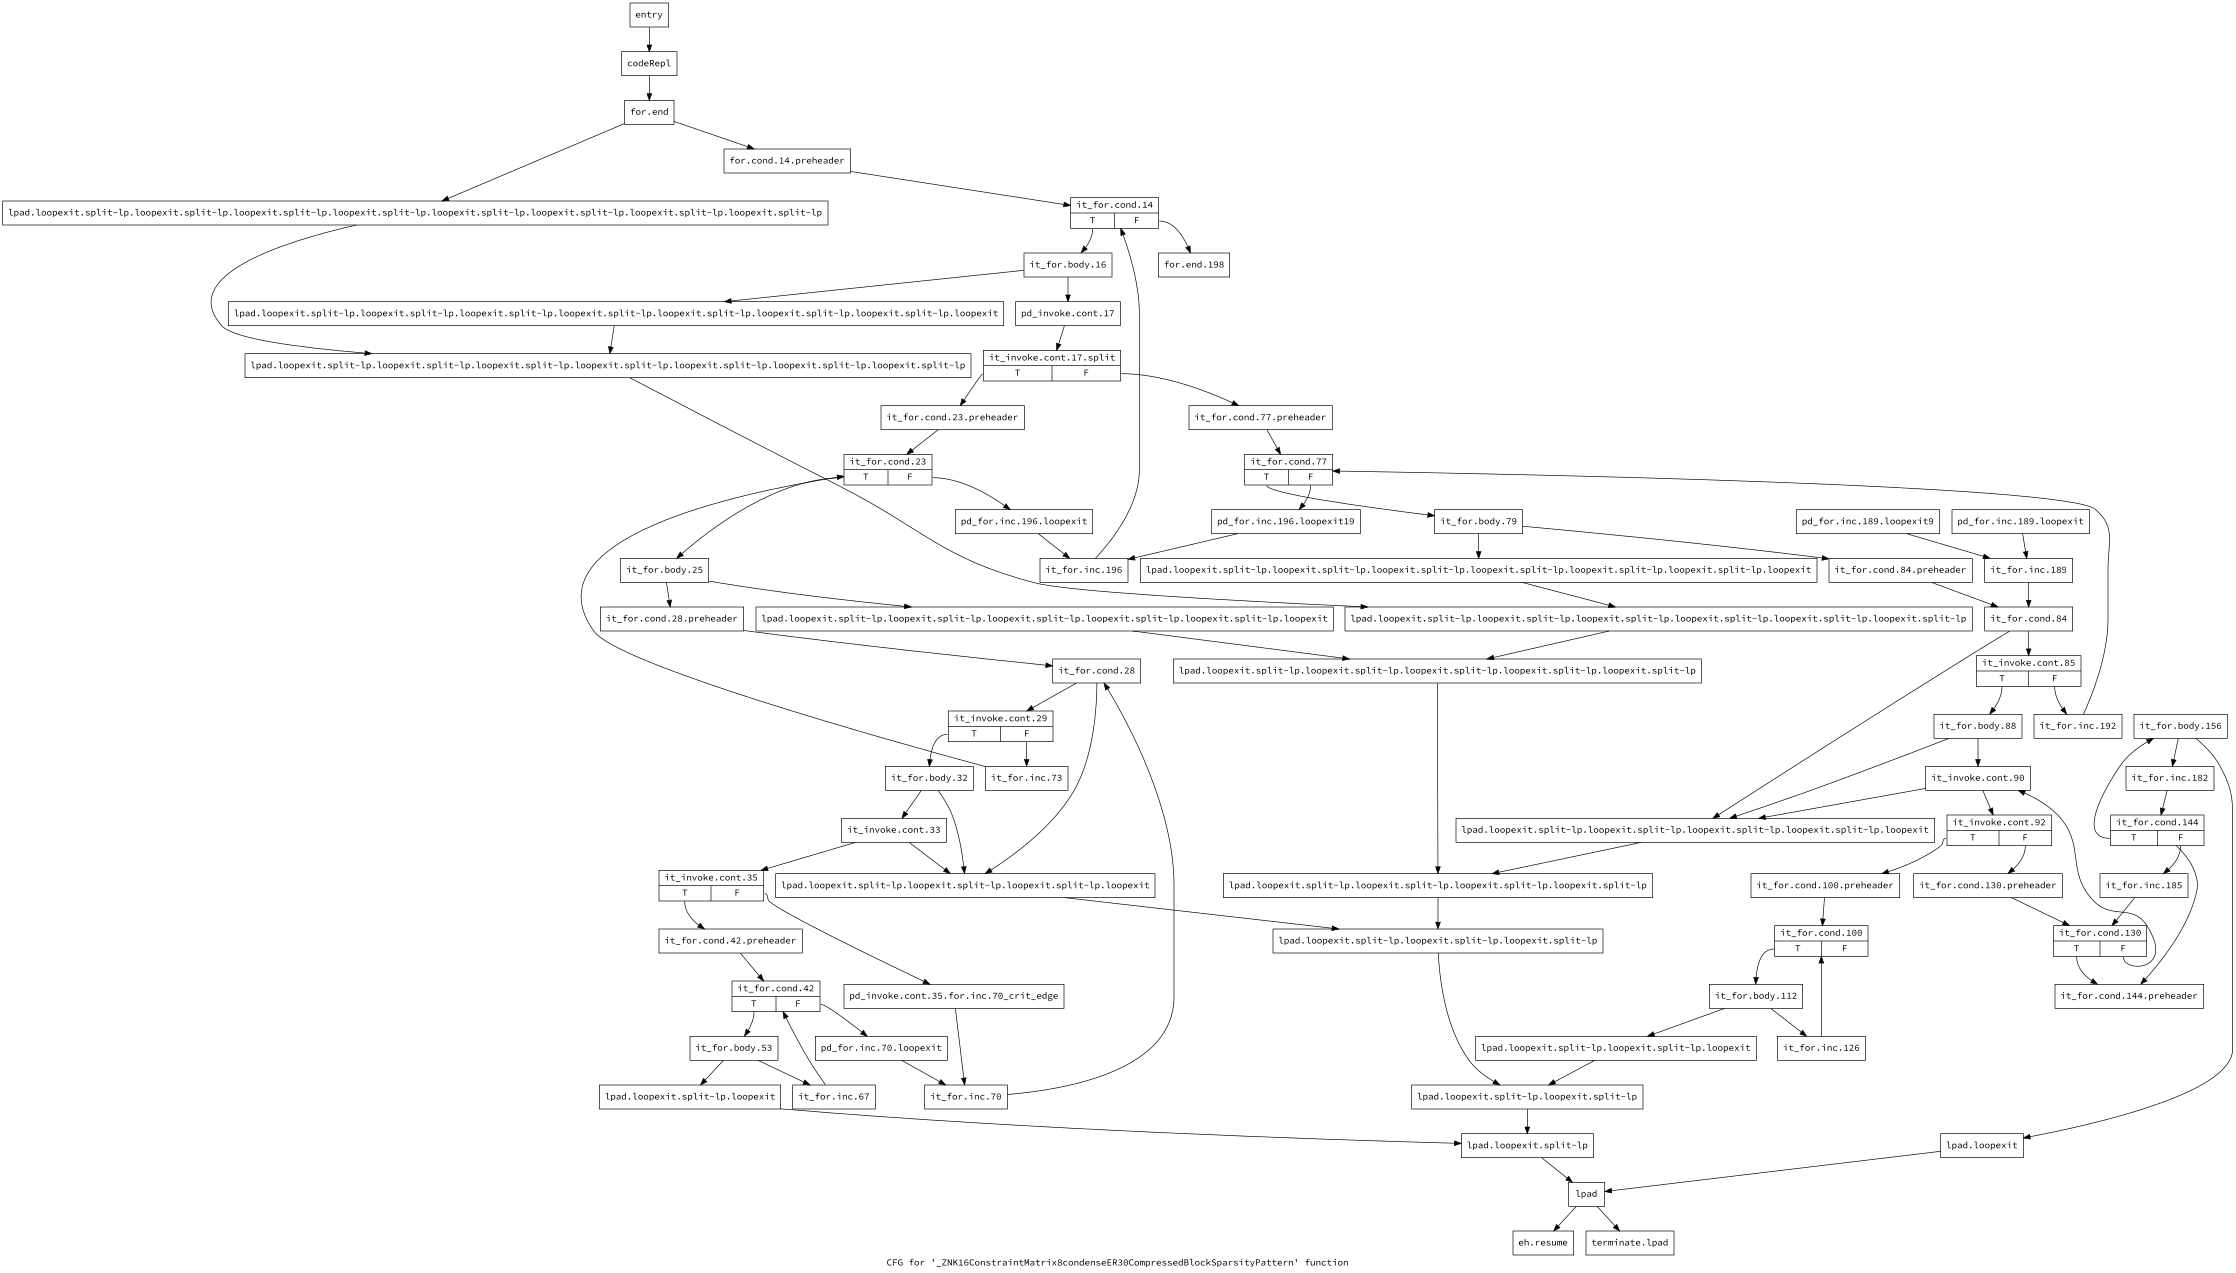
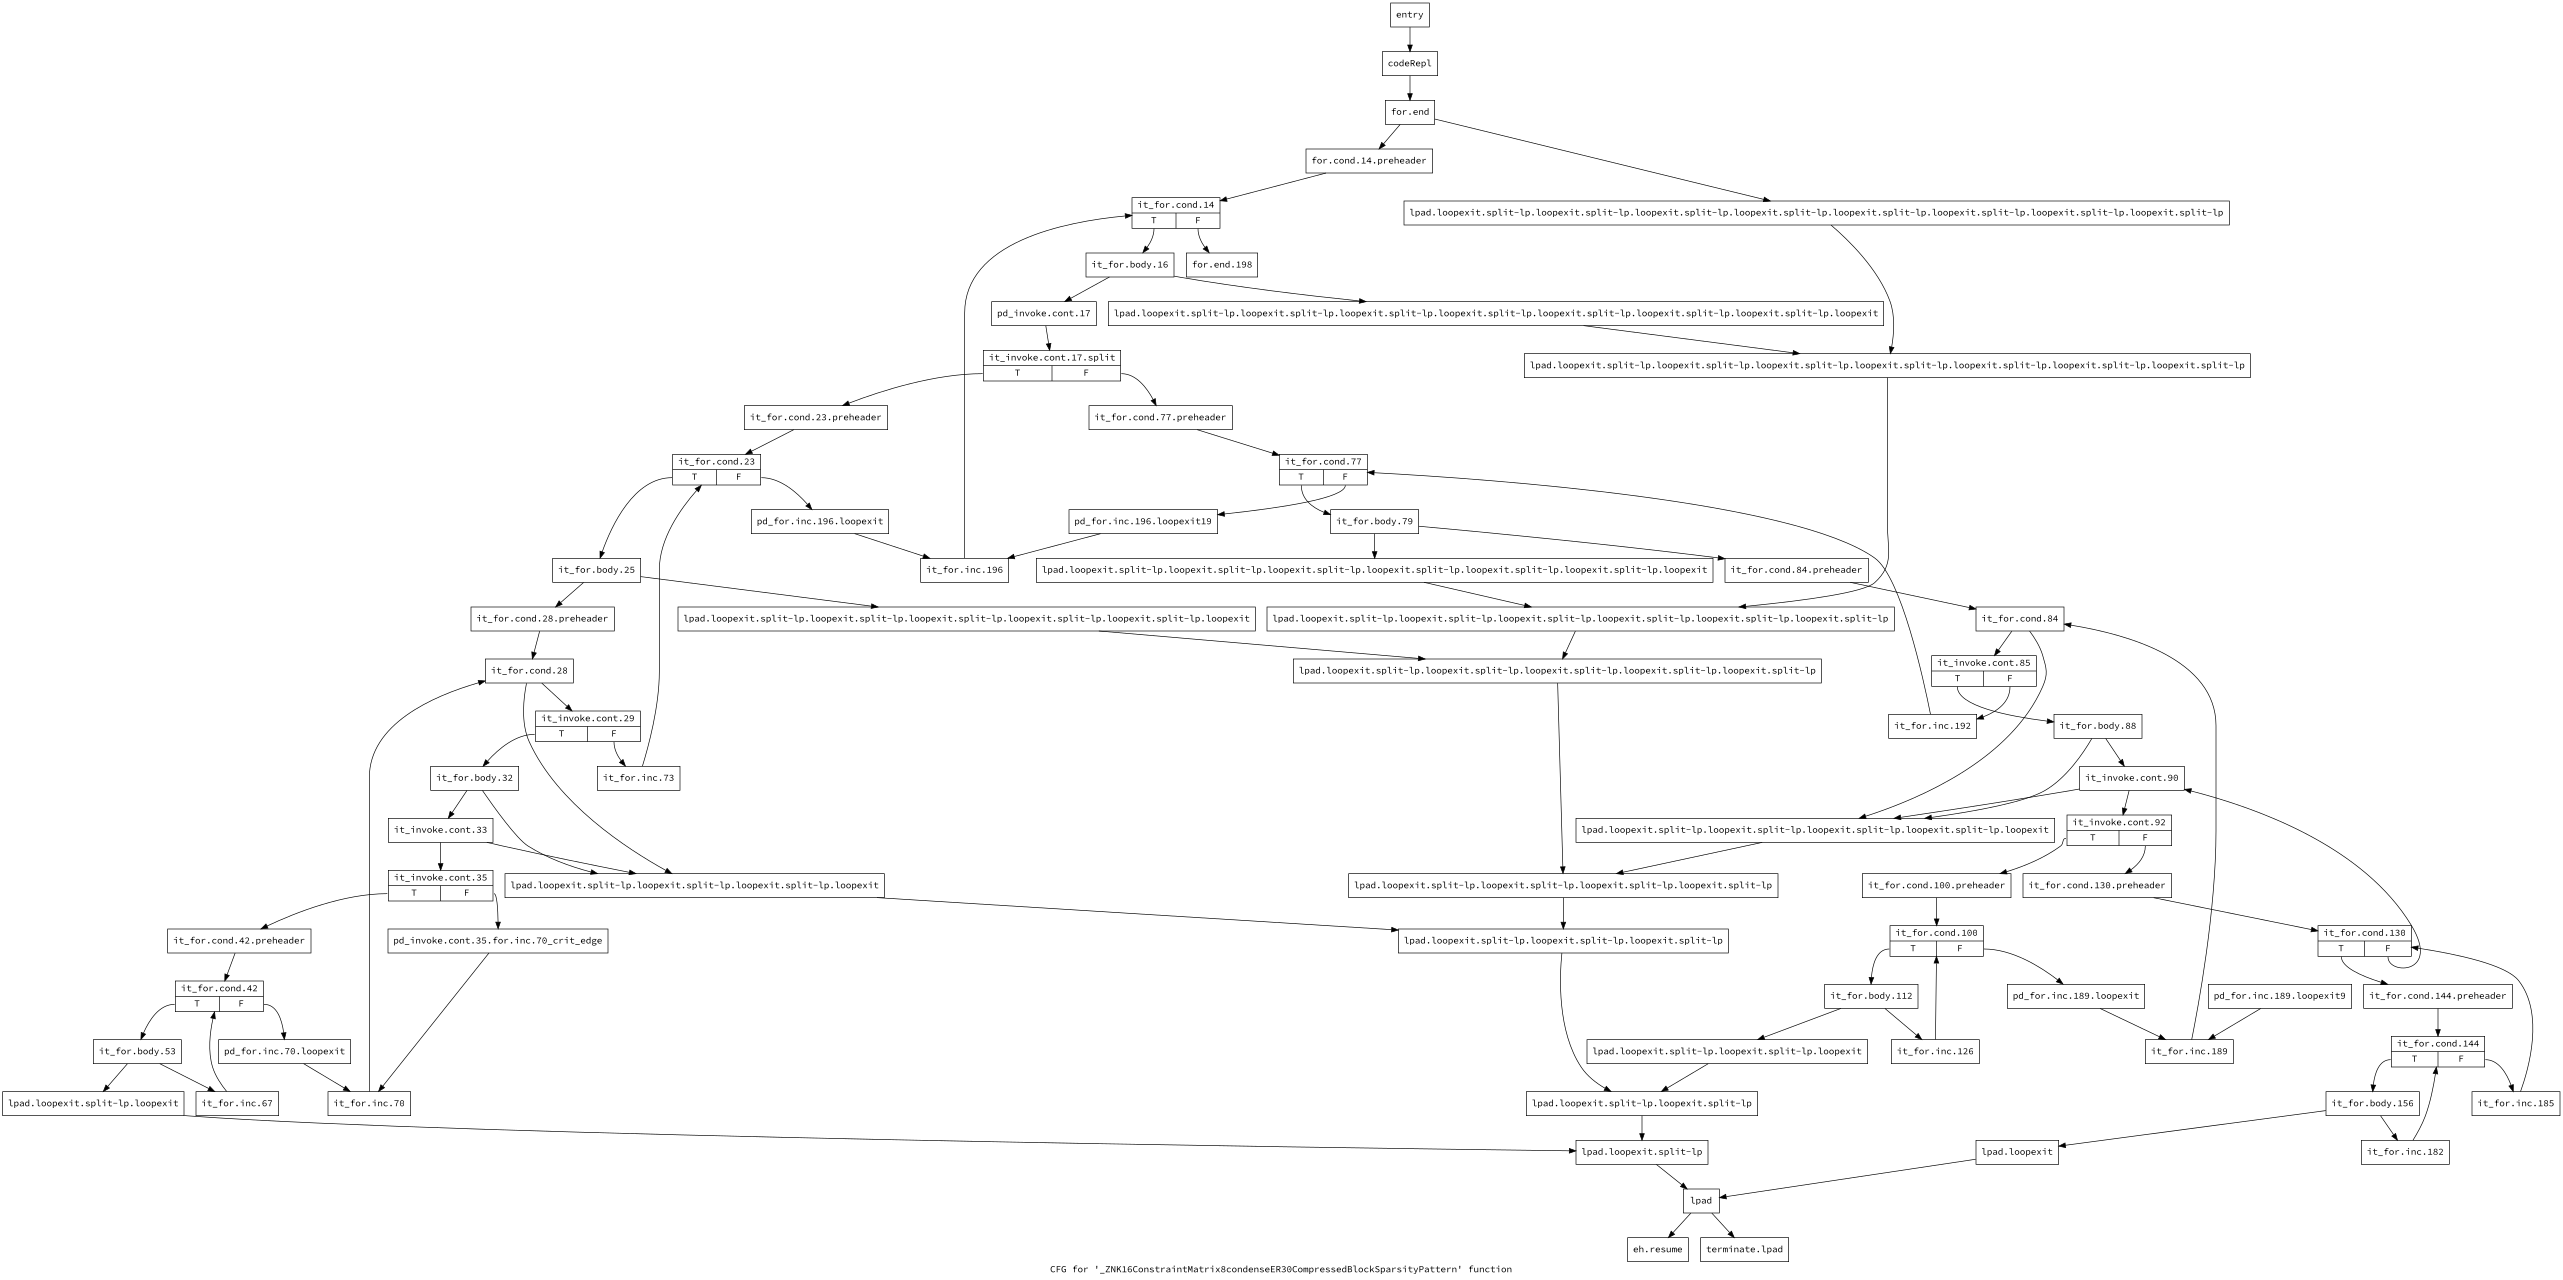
(2189, 915) -> (2438, 1019)
none -> (2023, 959)
